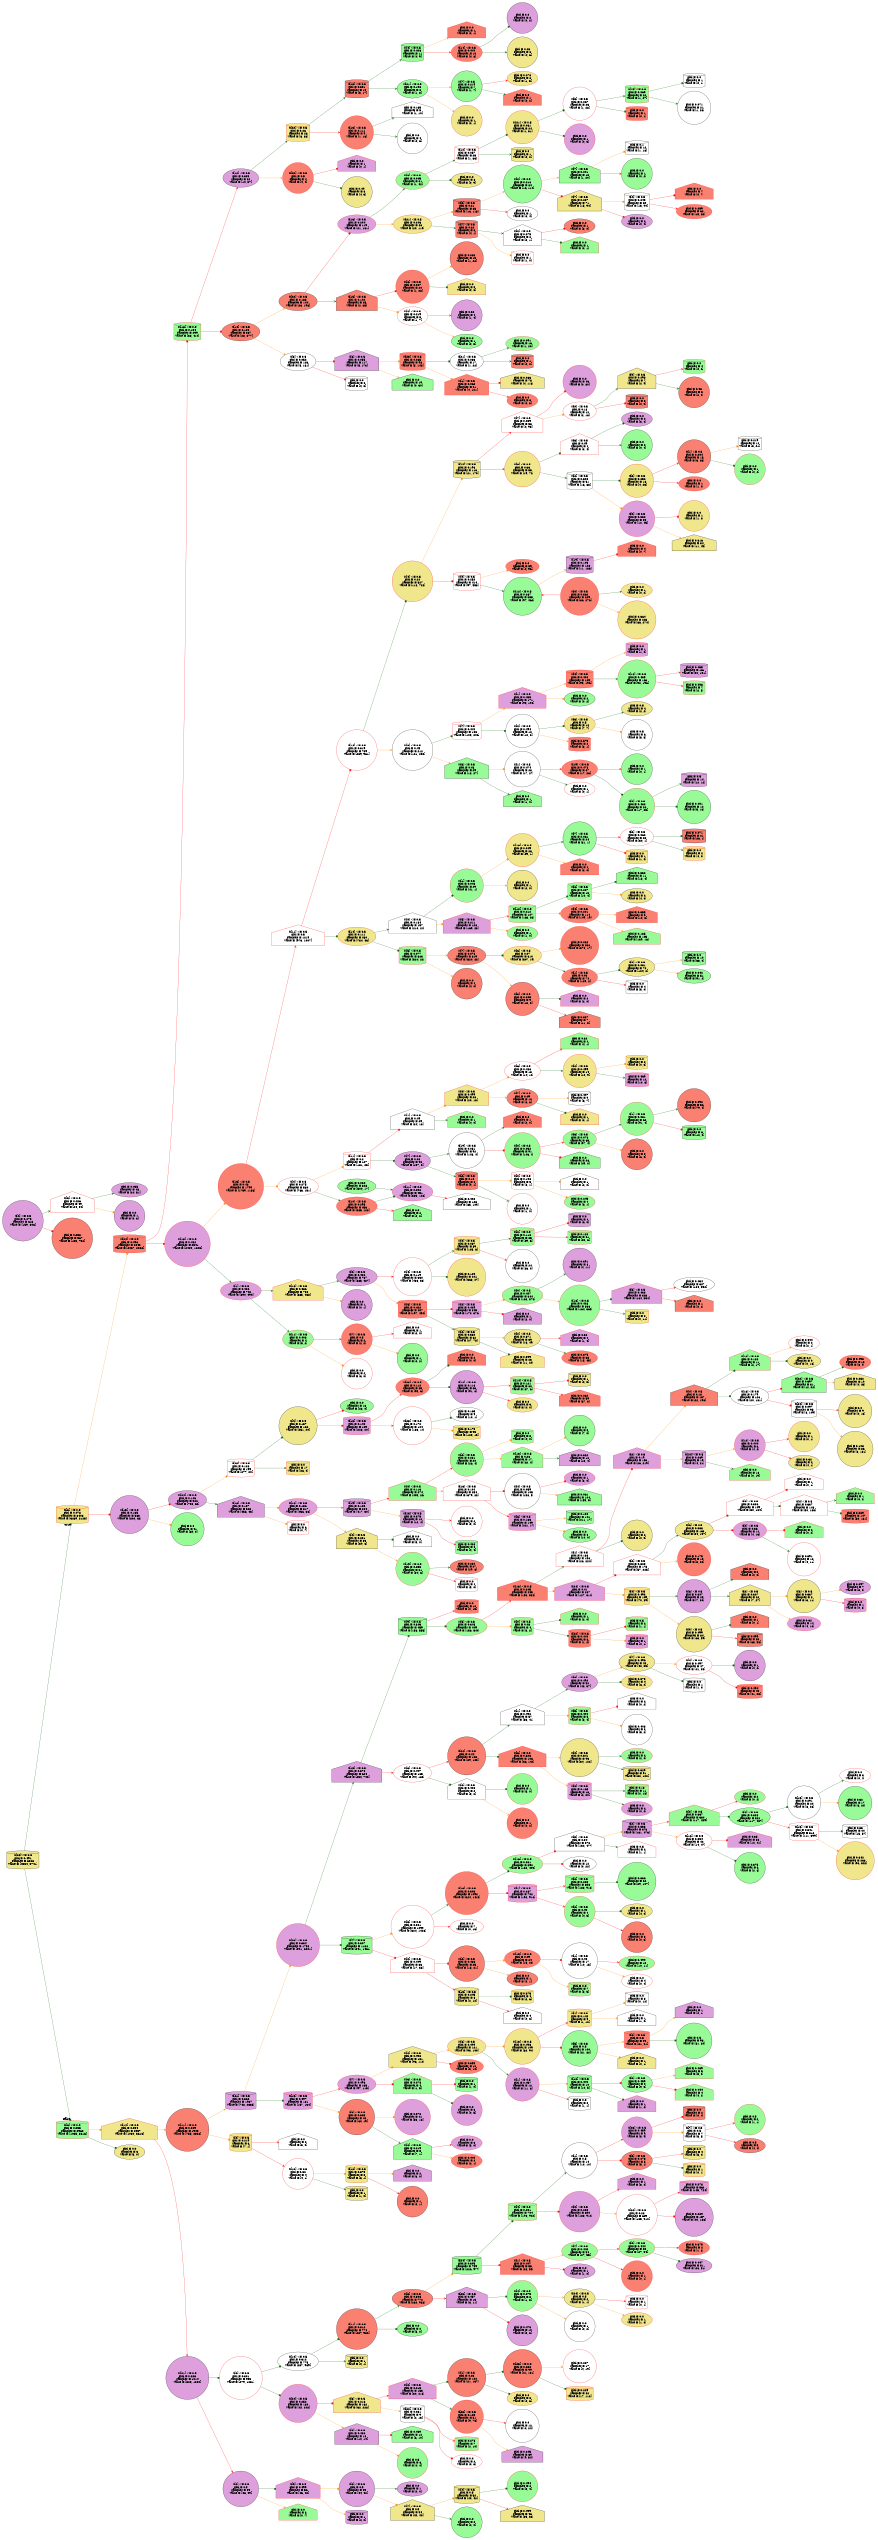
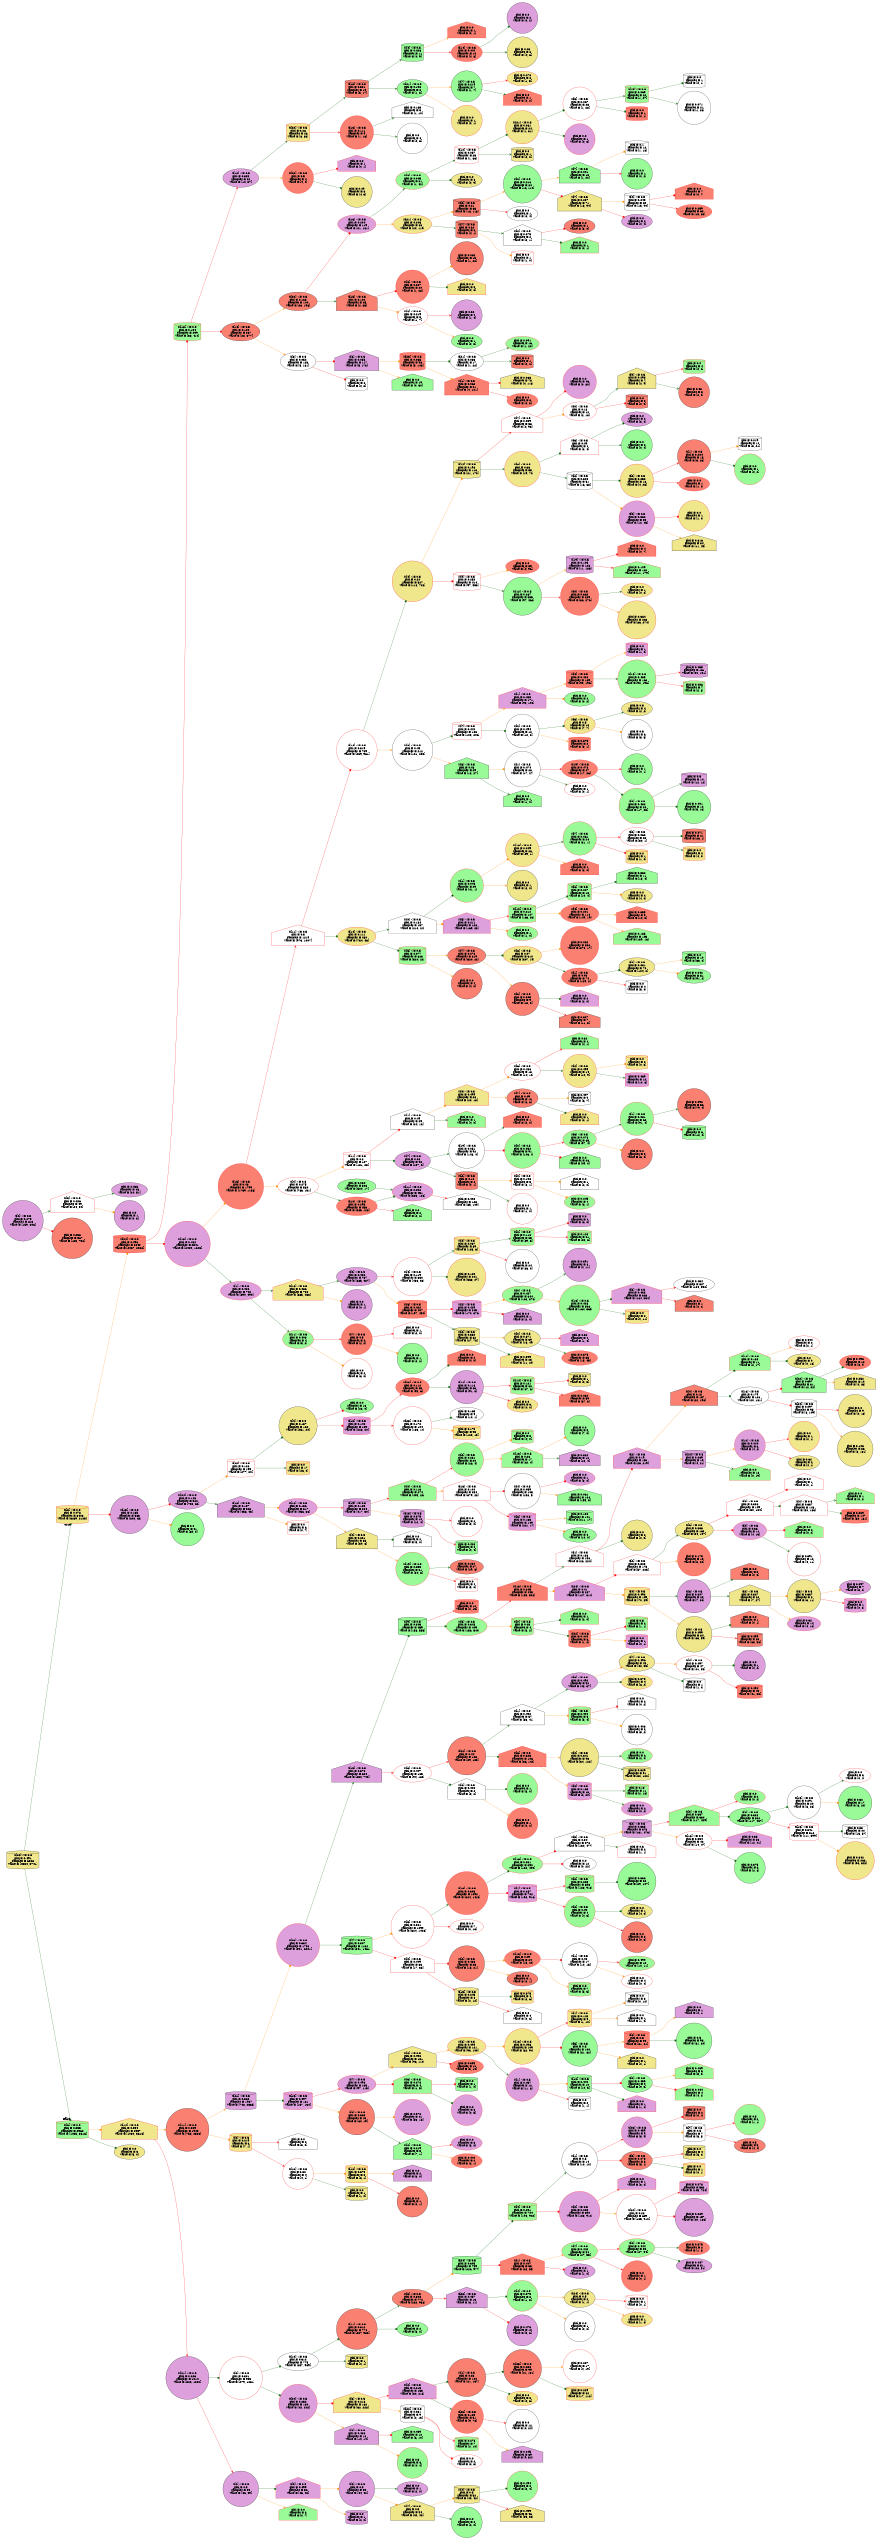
none -> (637, 570)
(552, 595) -> (550, 598)
(580, 838) -> (580, 838)
